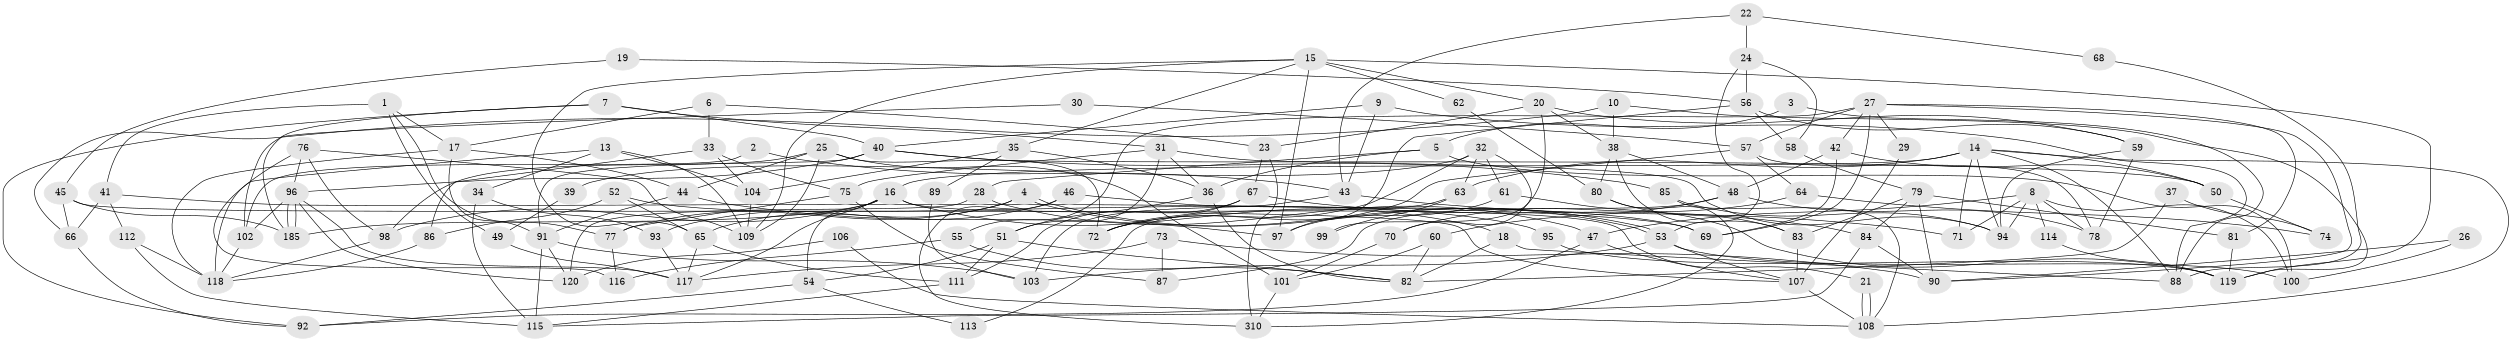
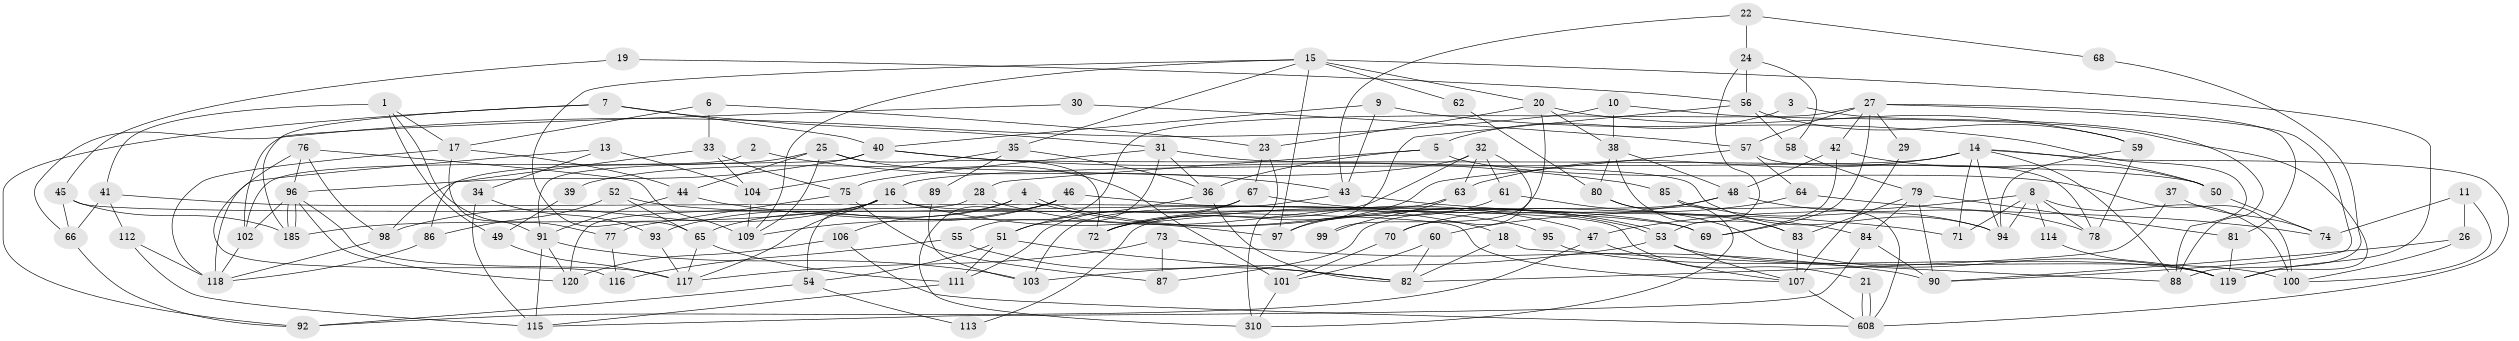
(704, 181) -> (866, 222)
none -> (2465, 193)
(818, 215) -> (933, 216)
(1866, 327) -> (1866, 327)
